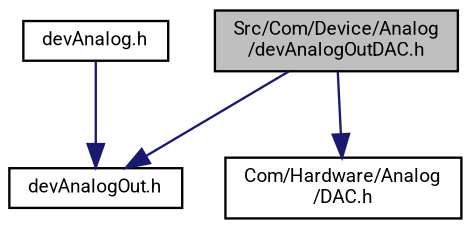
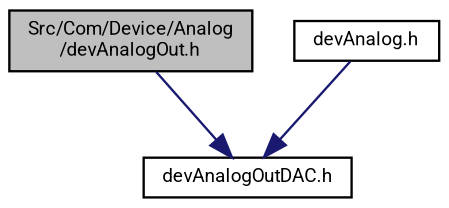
(336, 41) -> (131, 41)
(96, 188) -> (248, 178)
(343, 188) -> none
